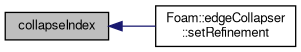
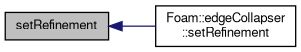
(57, 26) -> (57, 26)
